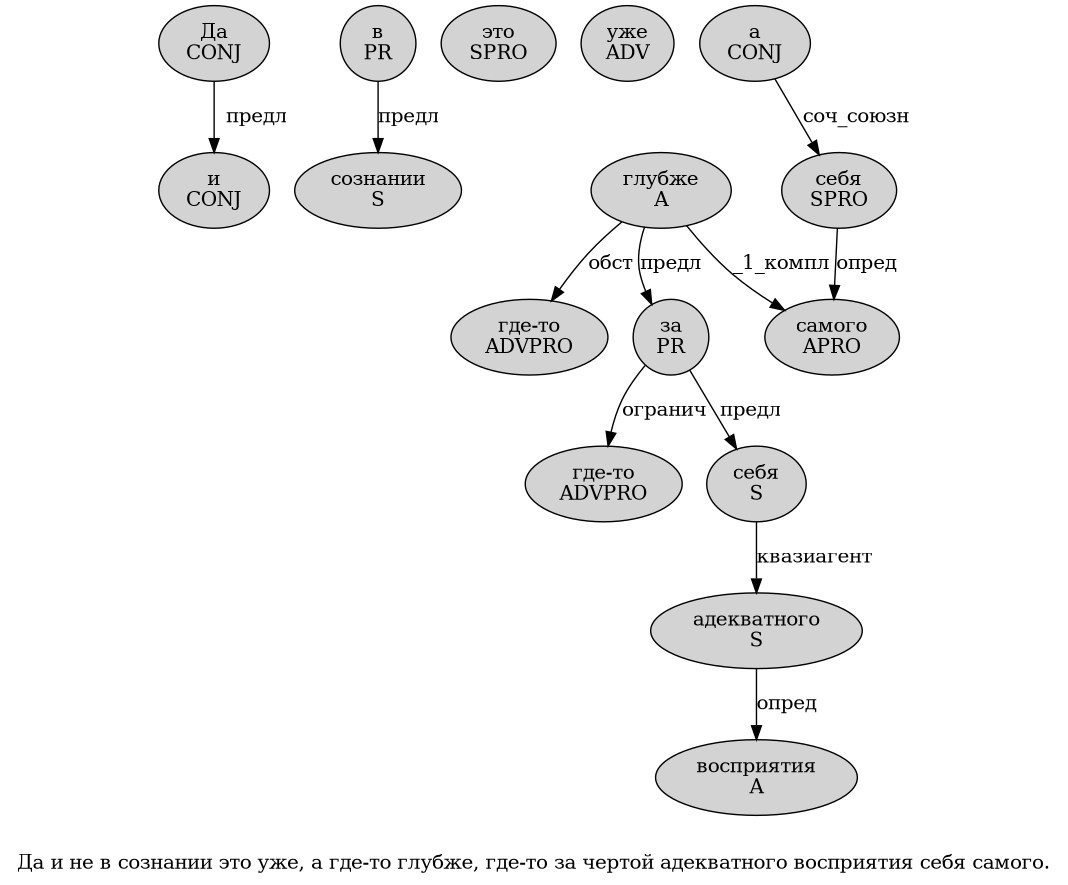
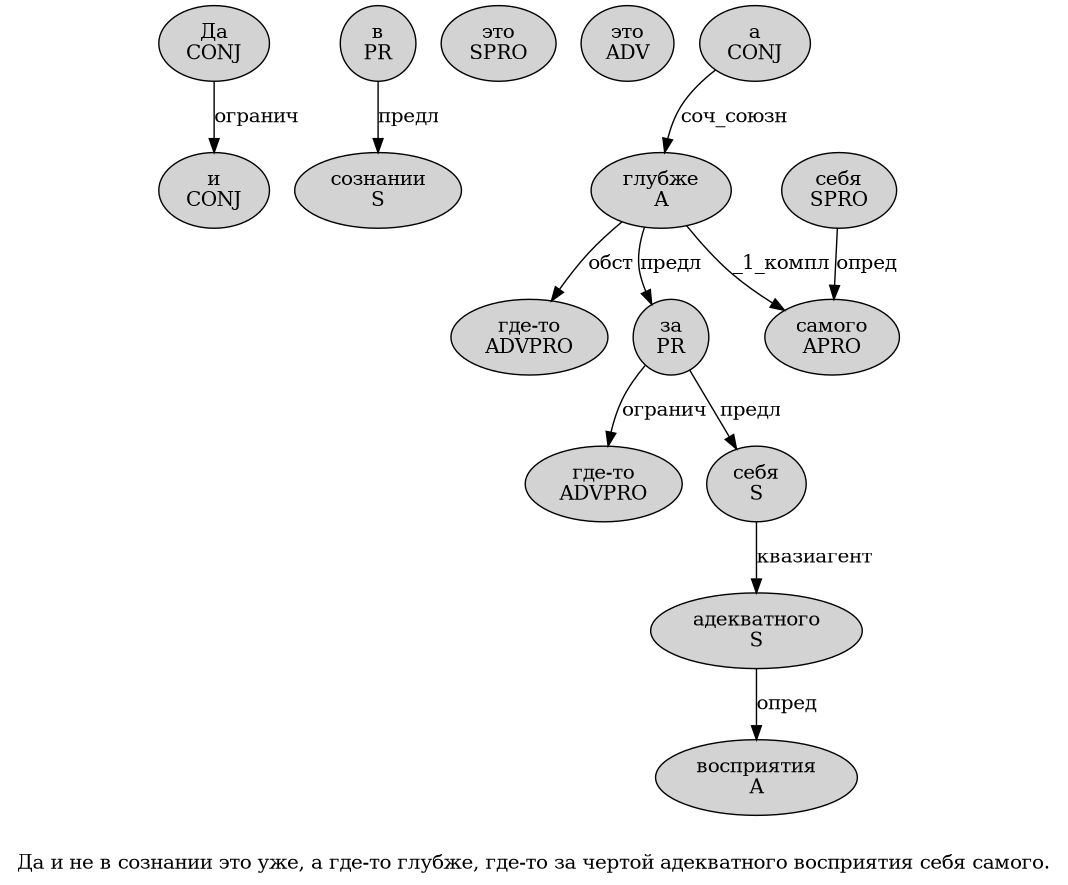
(628, 43) -> (628, 43)
(793, 111) -> (685, 100)
(257, 117) -> (257, 117)
